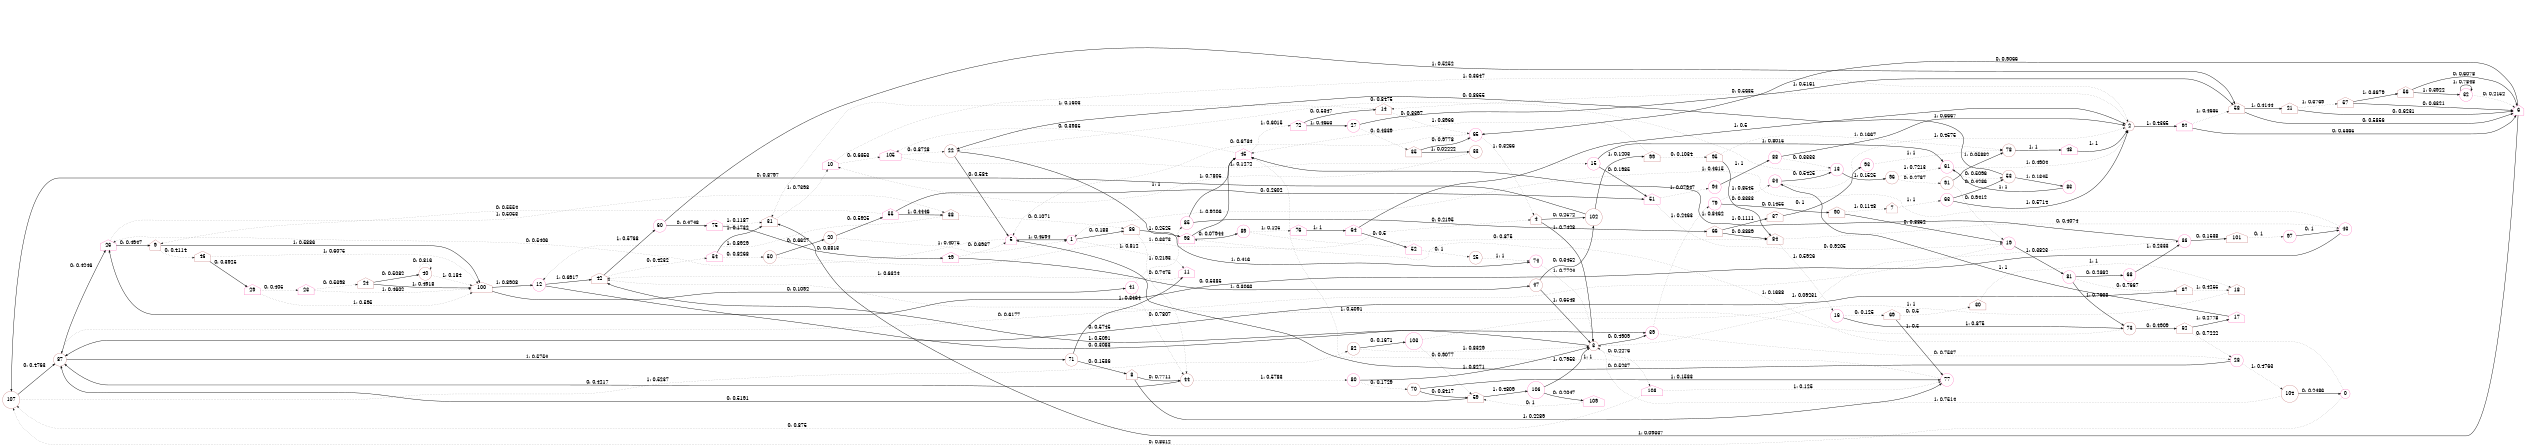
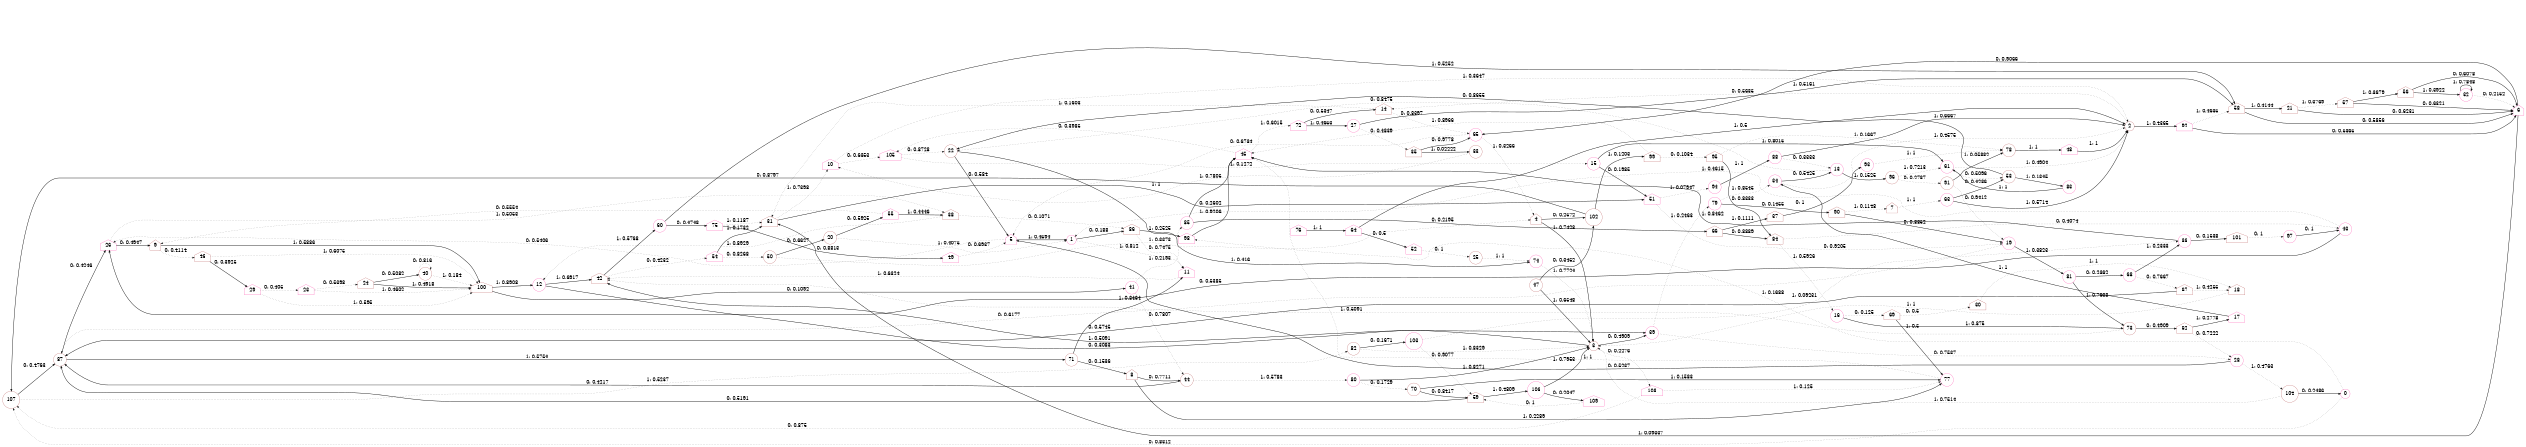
(1267, 193) -> (1207, 207)
(1243, 231) -> none
(2124, 289) -> (2155, 282)
(1242, 290) -> none
(1168, 300) -> (1159, 253)
